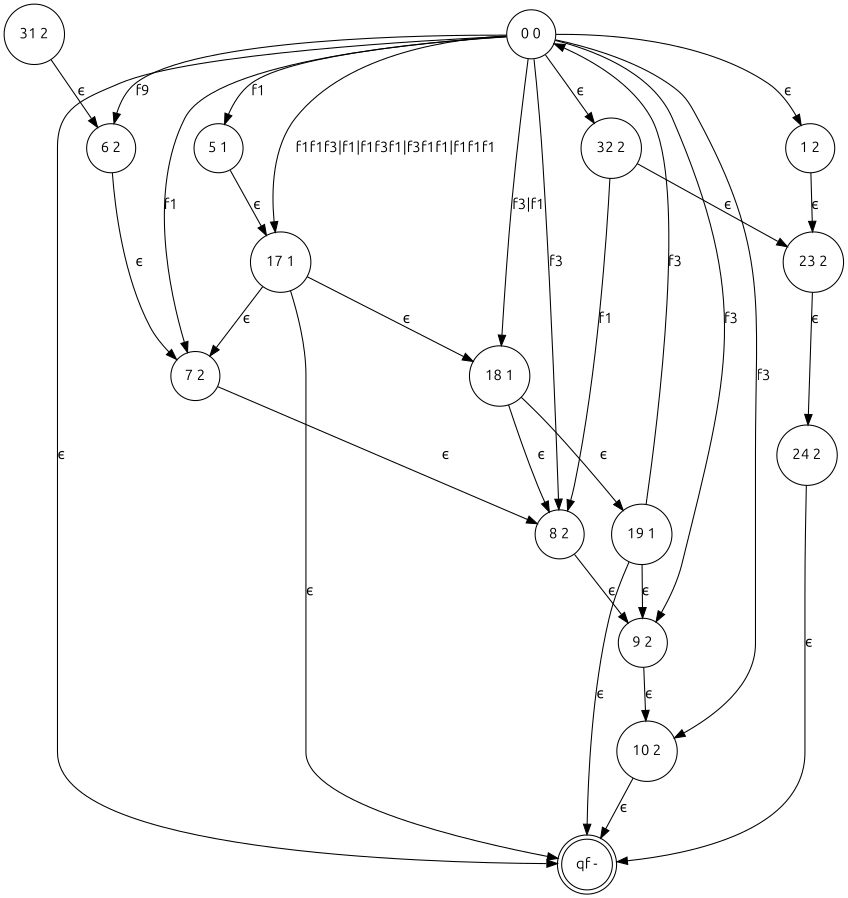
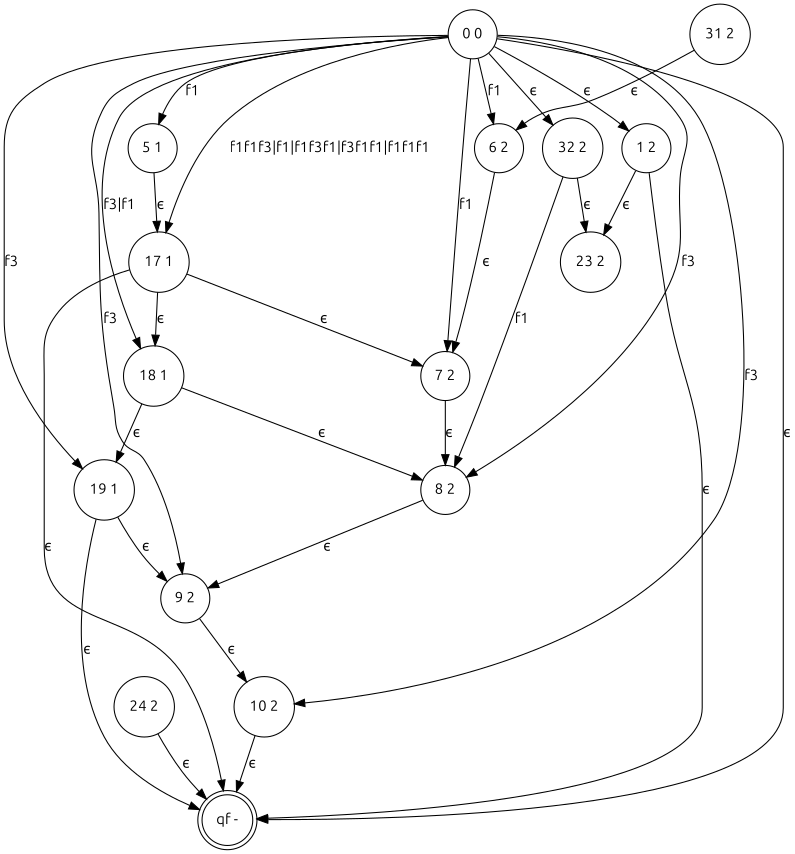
(143, 91) -> (495, 91)
(669, 254) -> (42, 85)
(810, 353) -> none
none -> (702, 671)
